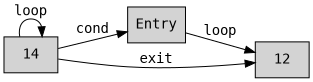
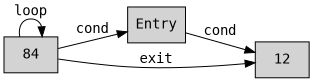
(220, 31) -> (220, 31)
(31, 55) -> (31, 55)
